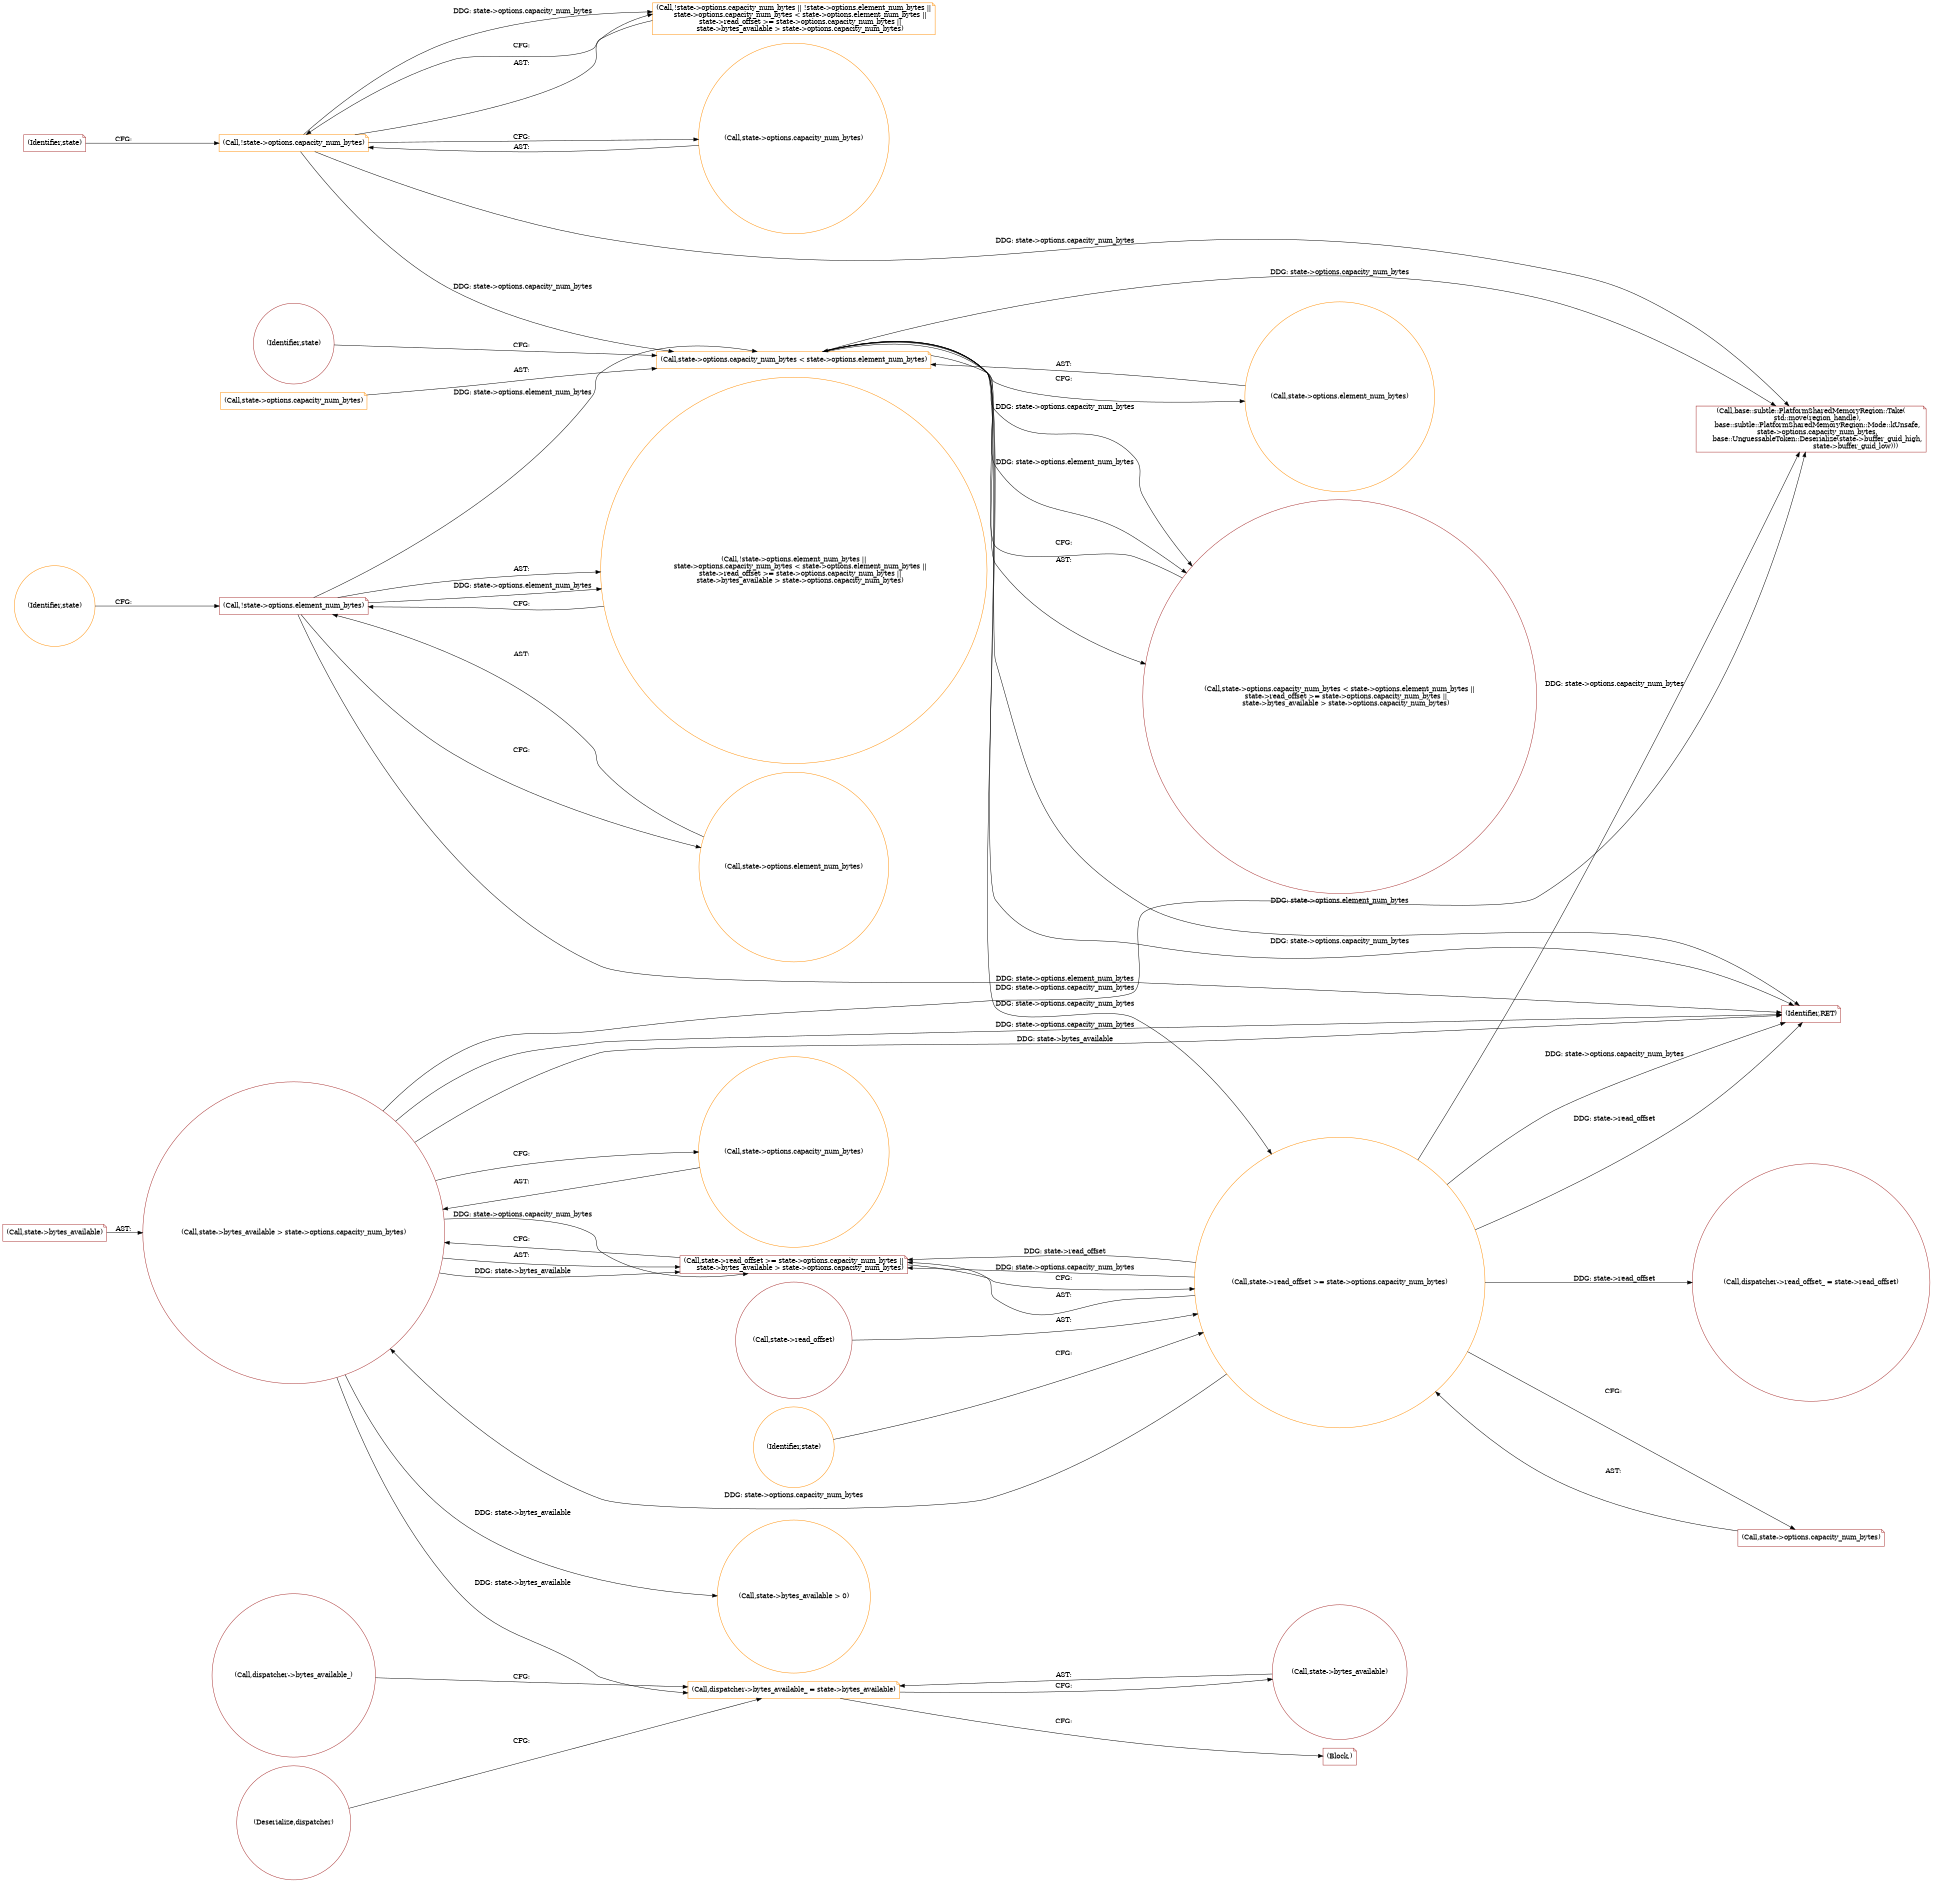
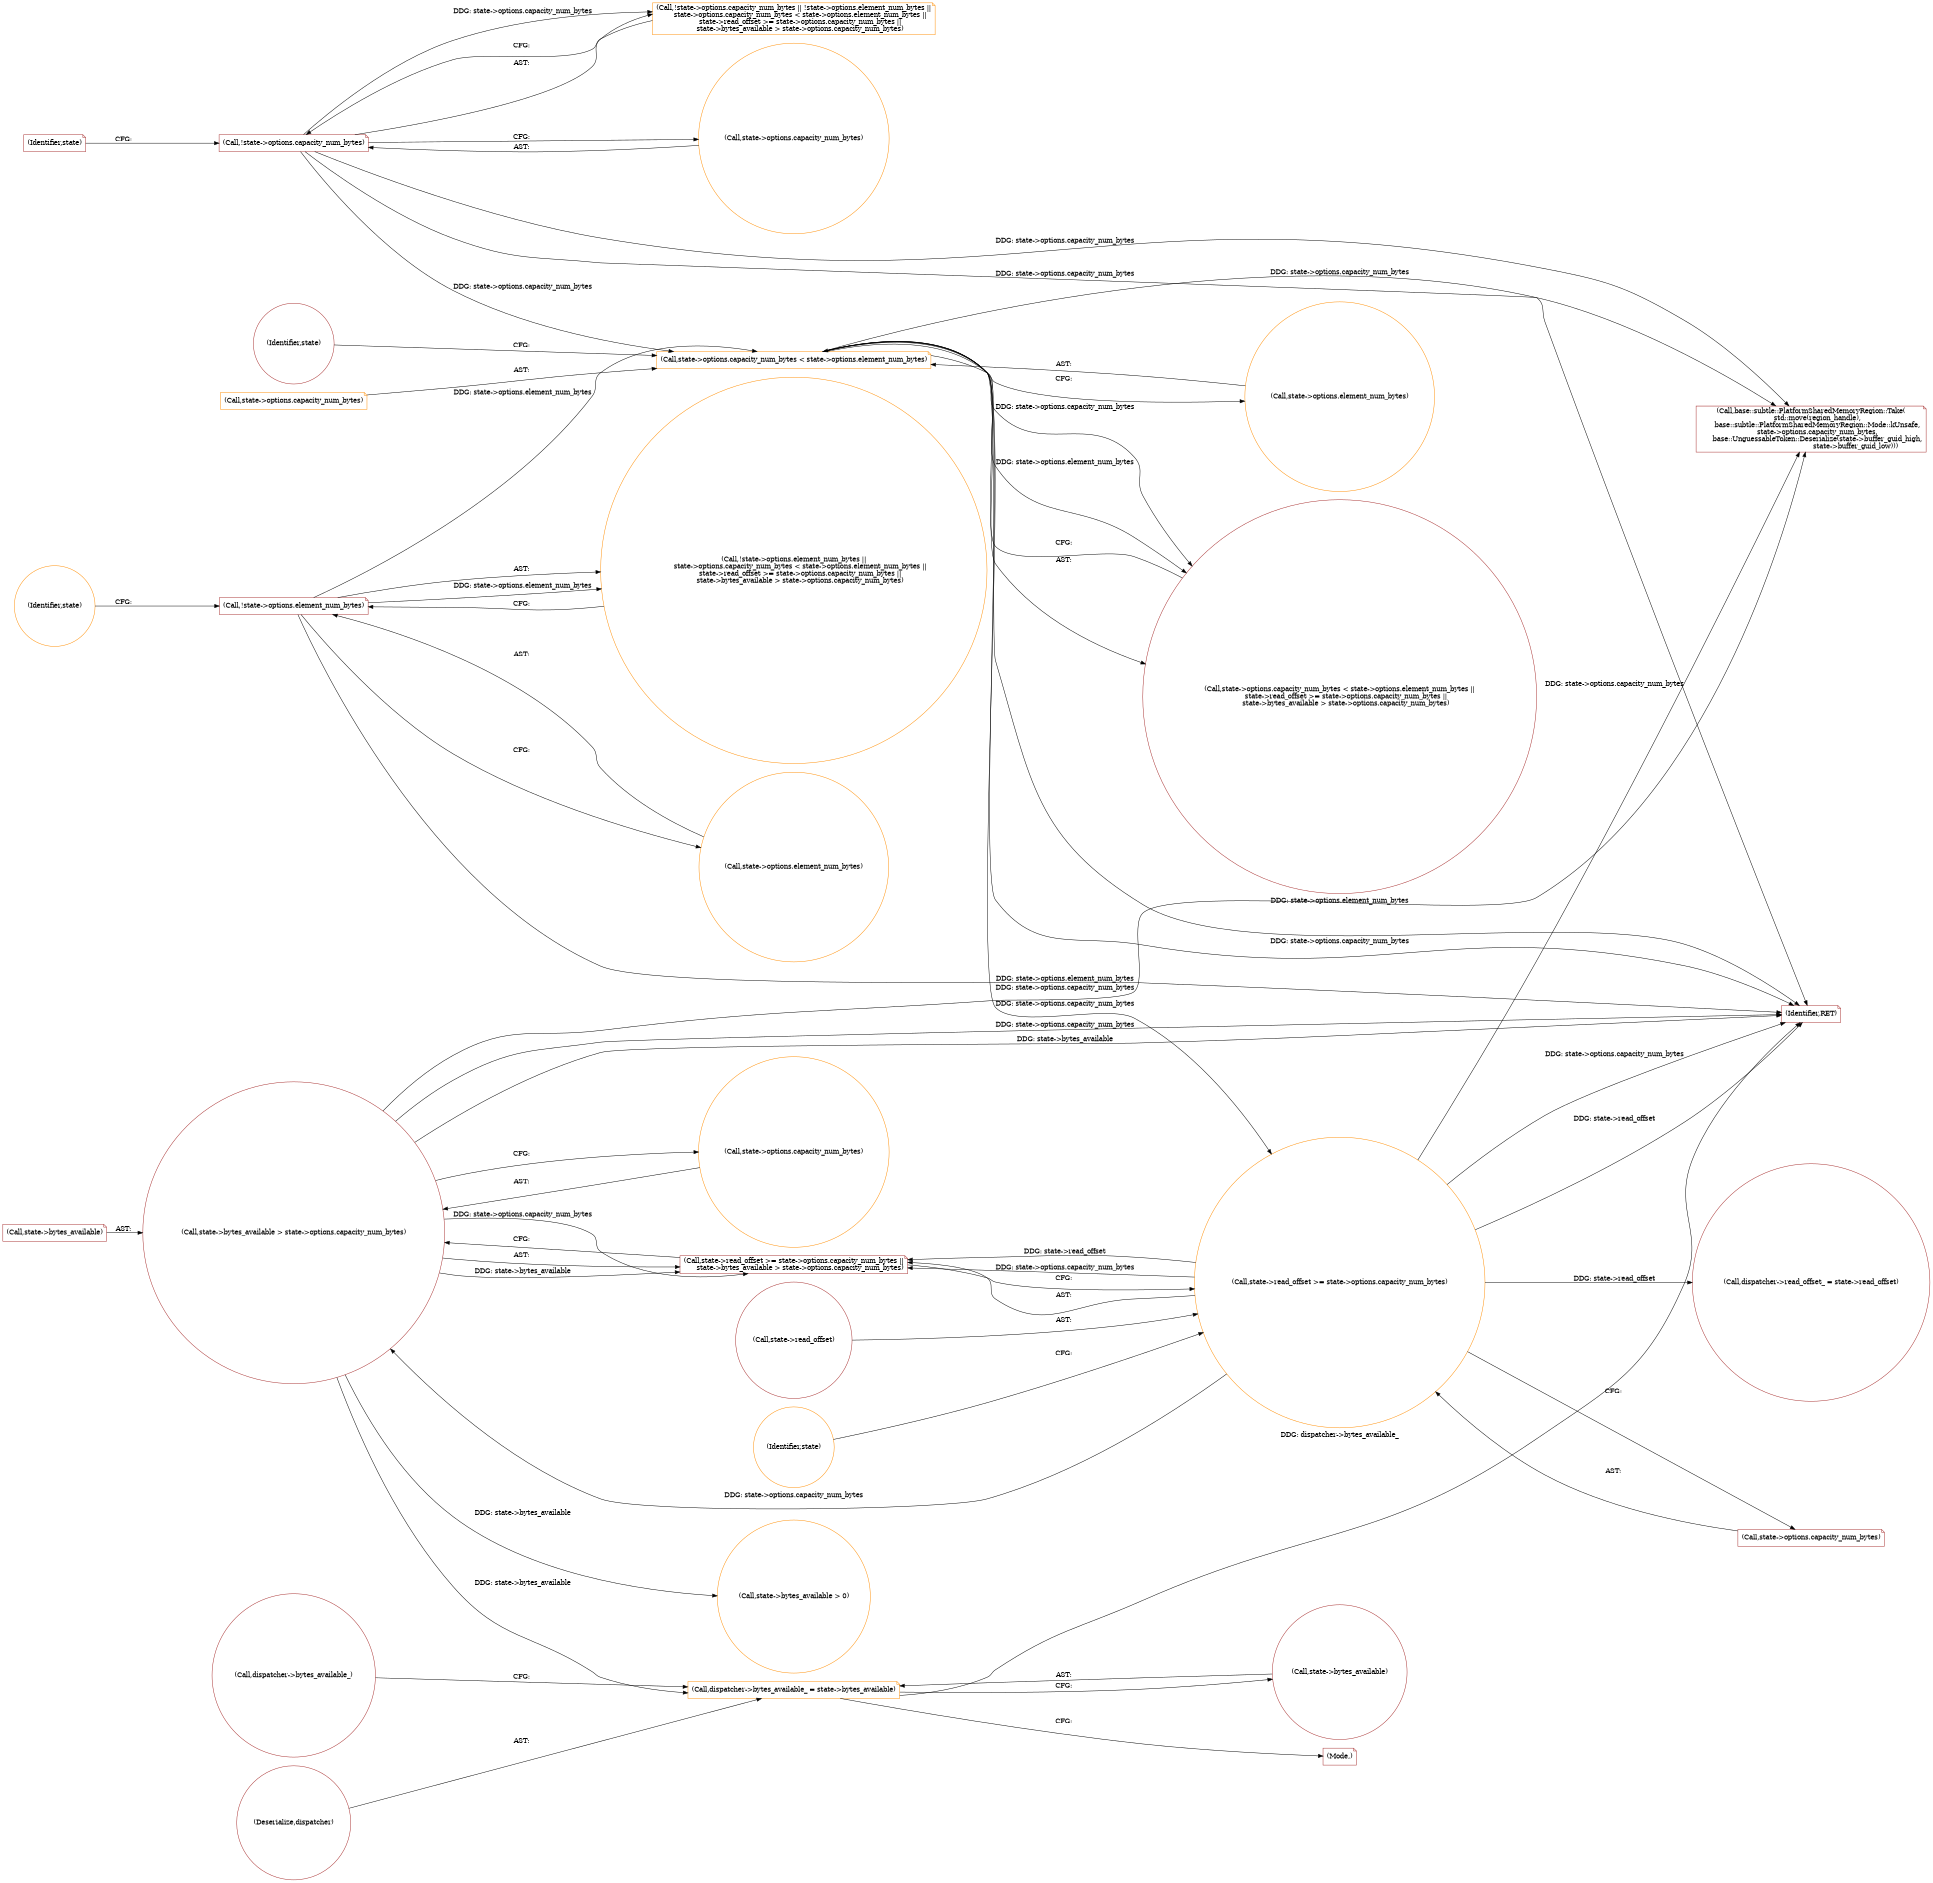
(294, 143) -> (294, 143)
none -> (1284, 287)
none -> (1461, 1484)
(523, 1741) -> (523, 1741)
(1340, 1757) -> (1340, 1757)
